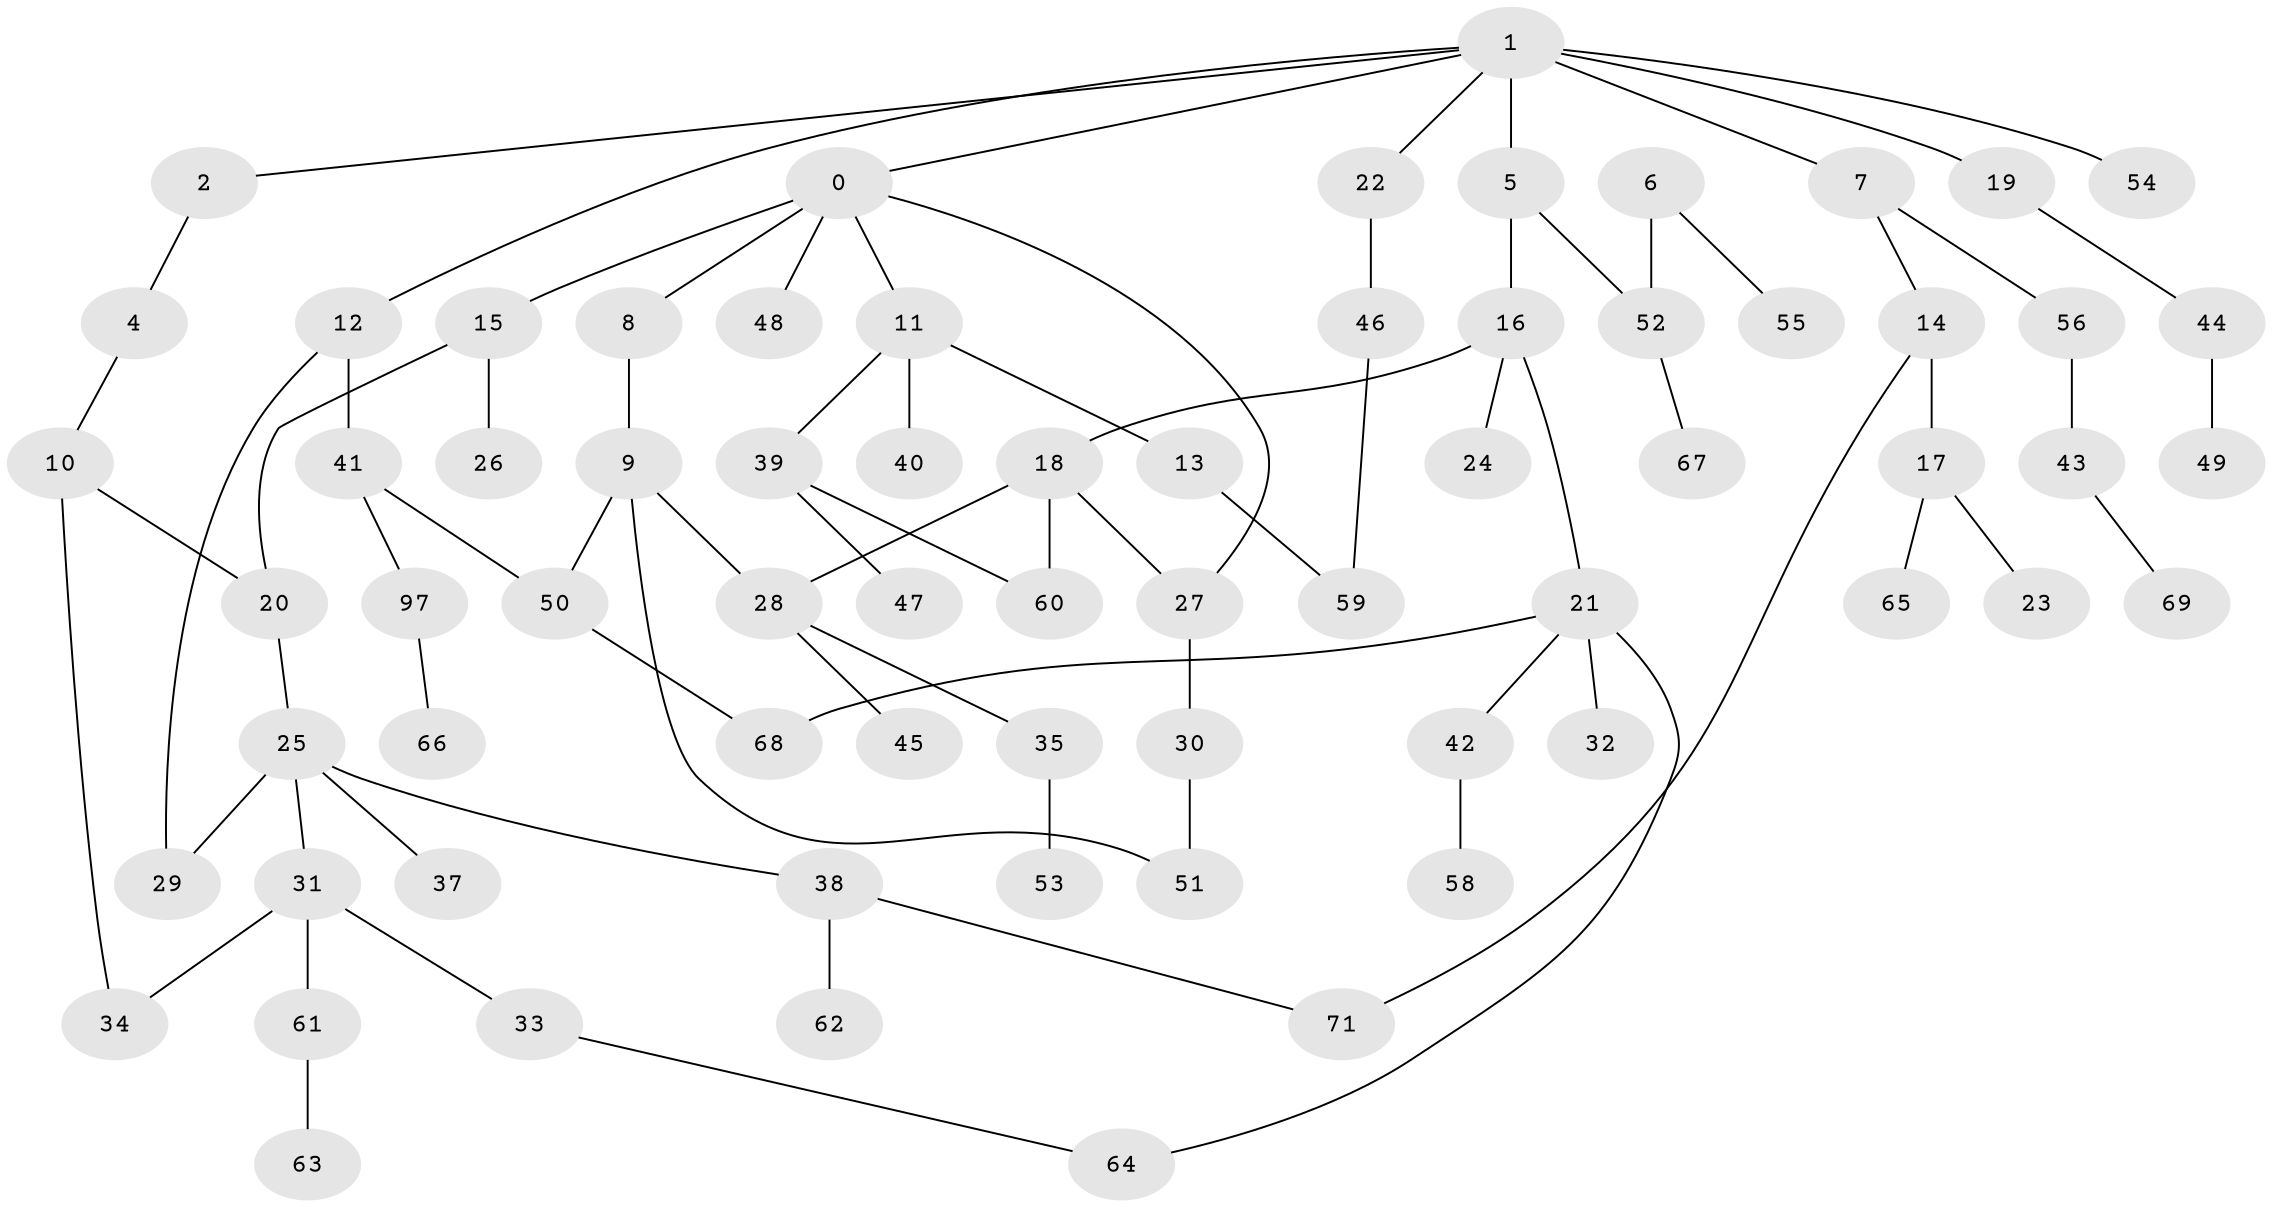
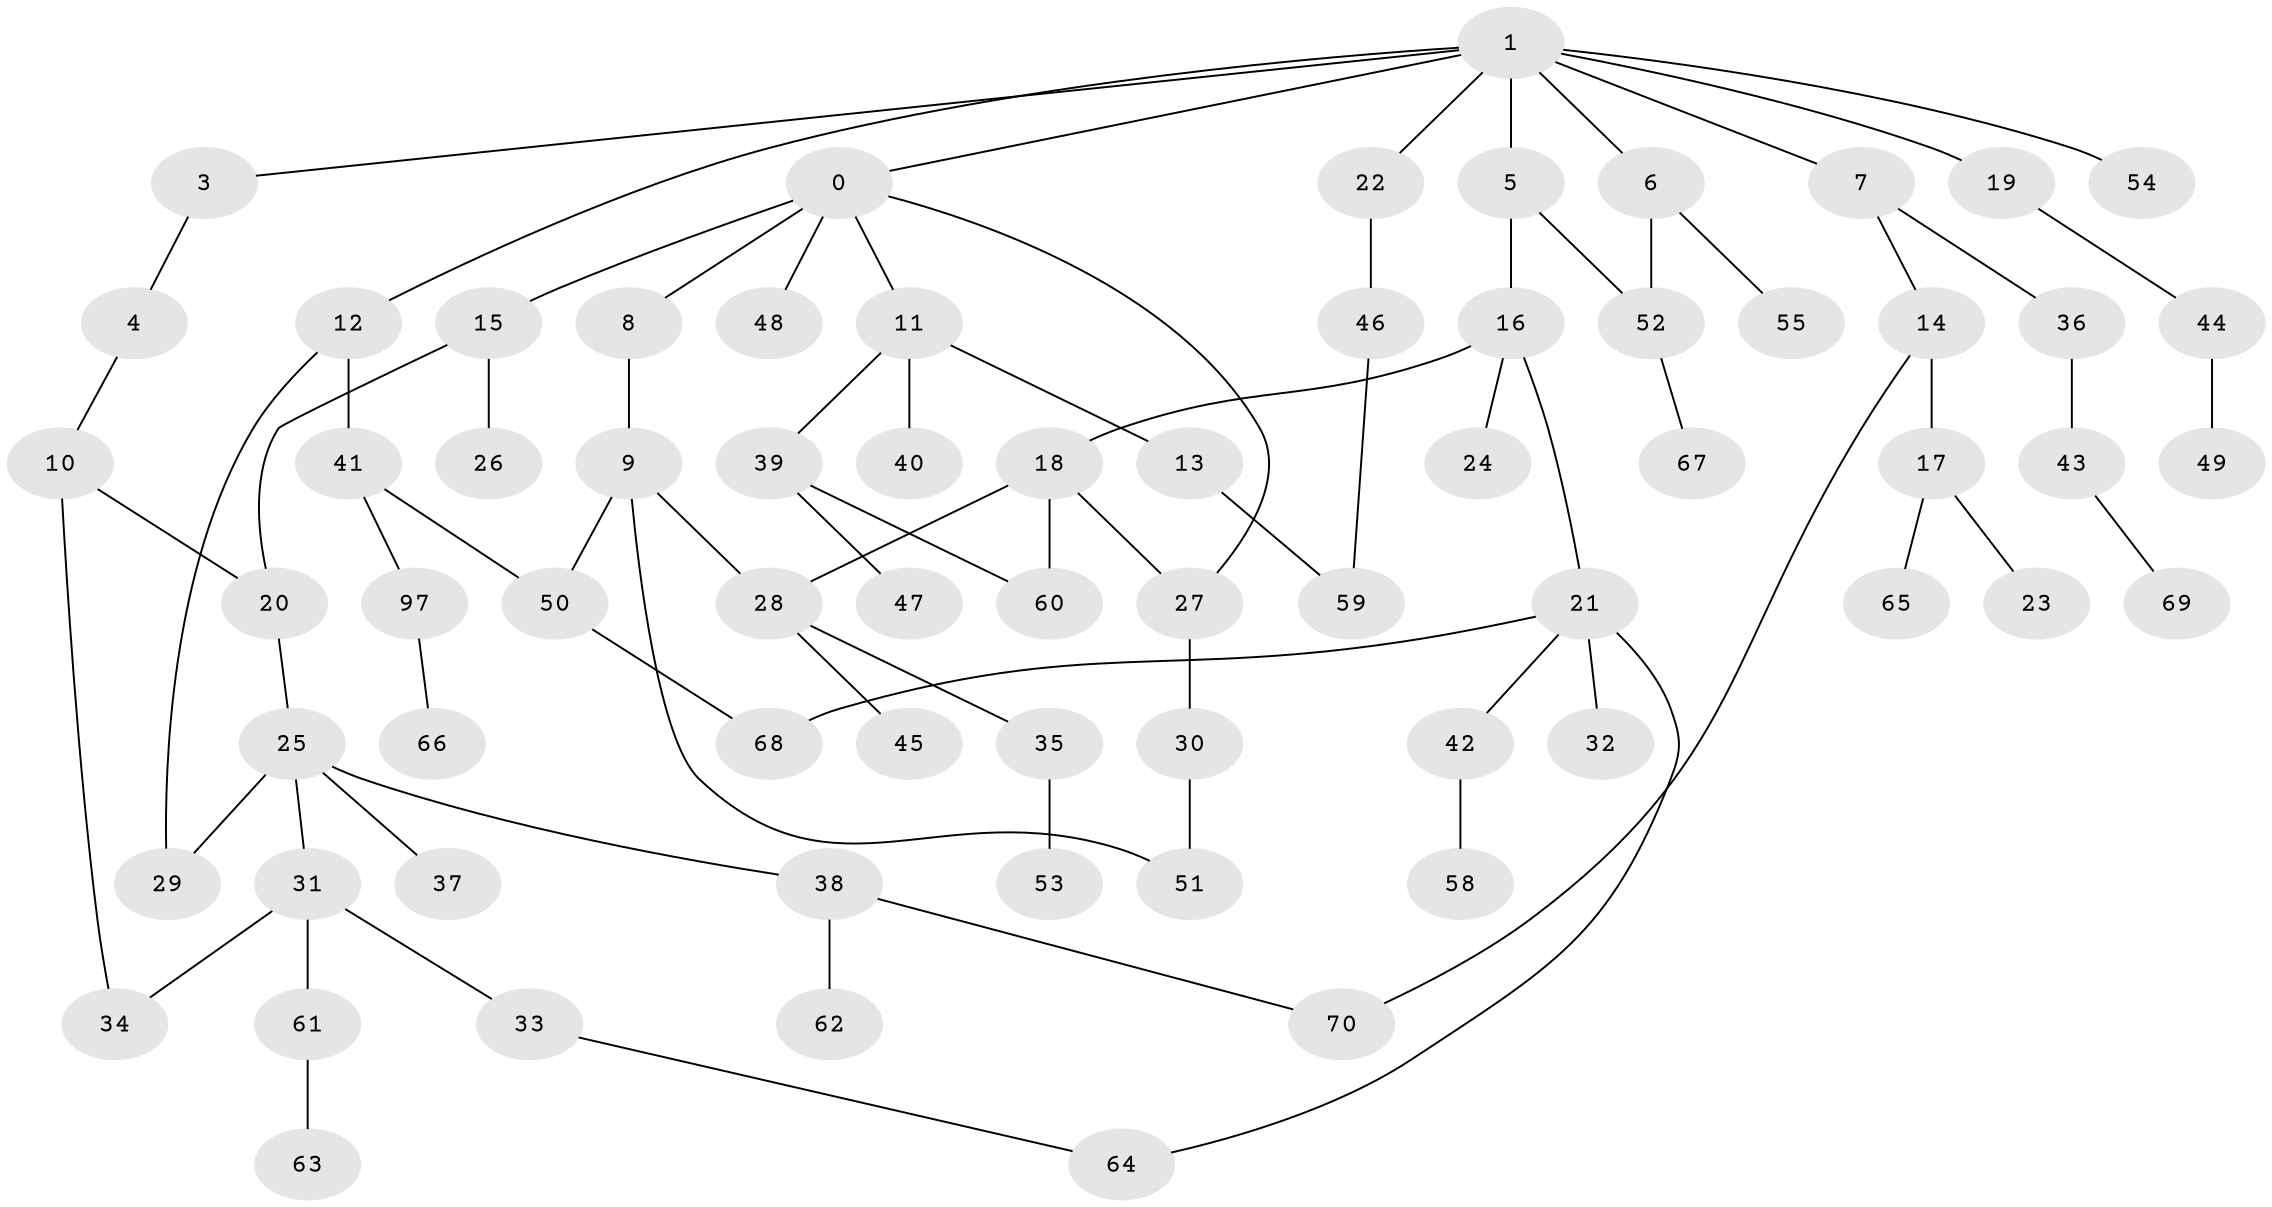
none -> (1581, 113)
(204, 183) -> (204, 183)
(2072, 323) -> (2072, 323)
(1342, 1024) -> (1342, 1024)
